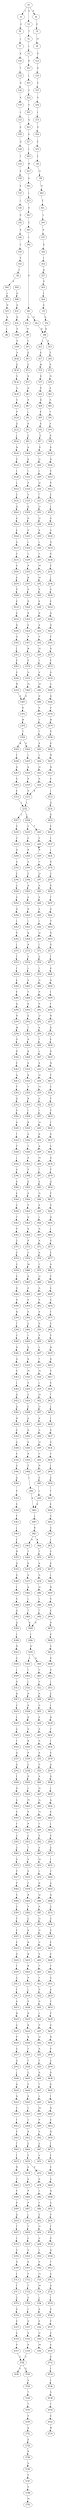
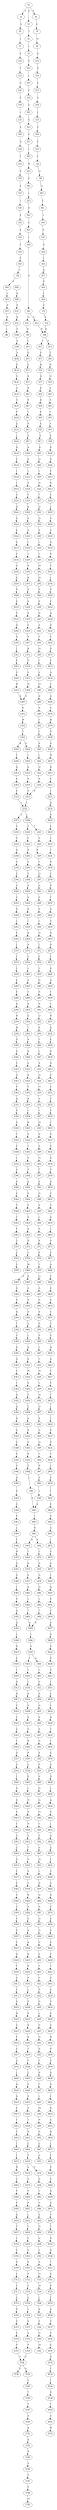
(39, 851) -> (37, 849)
(16, 1276) -> (22, 1276)
